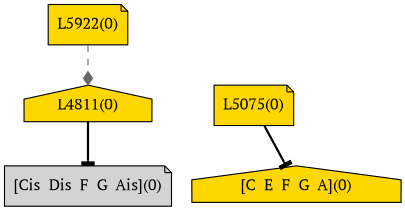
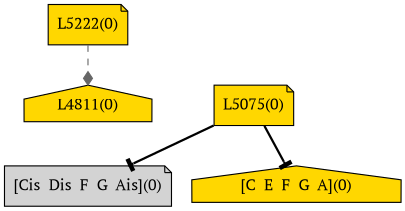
(88, 25) -> (88, 25)
(88, 141) -> (174, 144)
